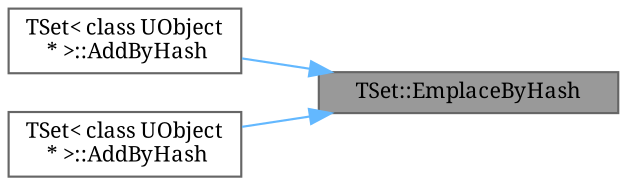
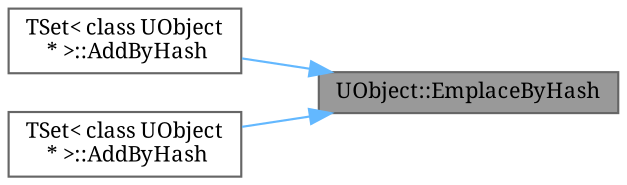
(469, 93) -> (469, 93)
